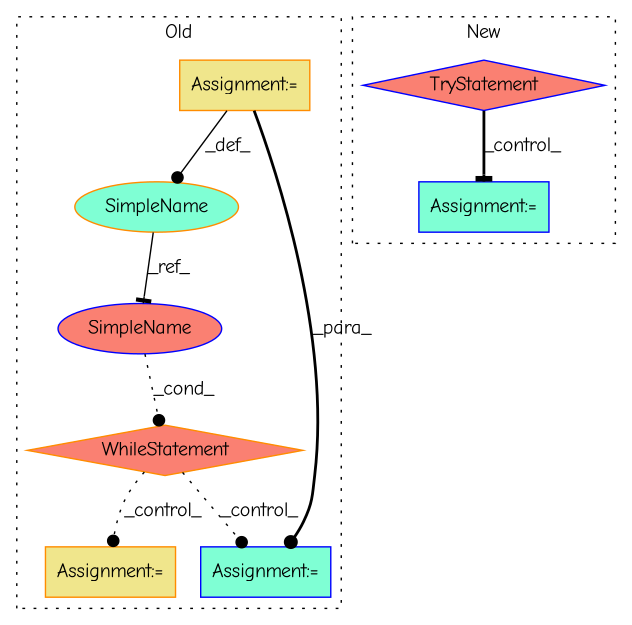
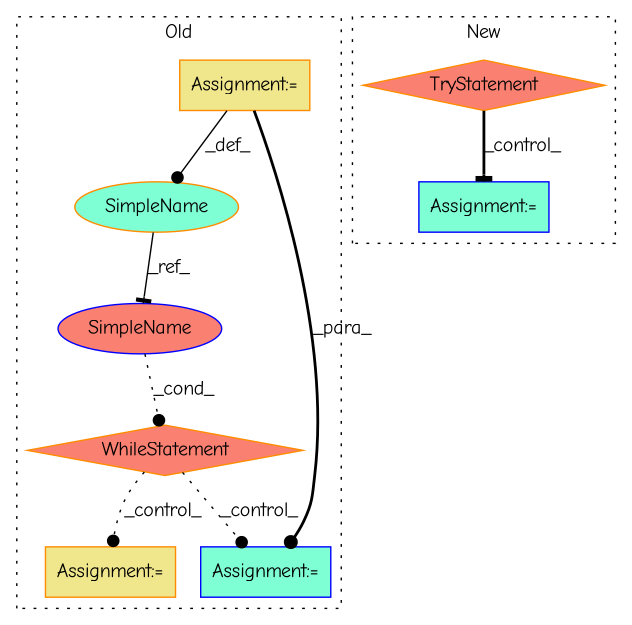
(484, 85) -> (484, 85)
